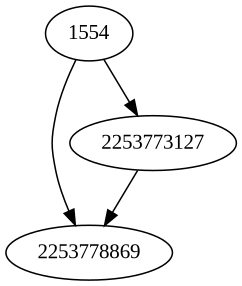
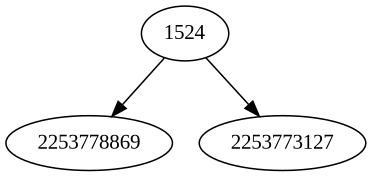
(89, 33) -> (185, 33)
(125, 191) -> none
